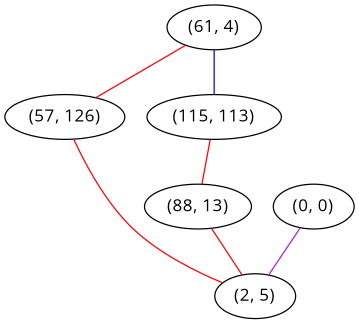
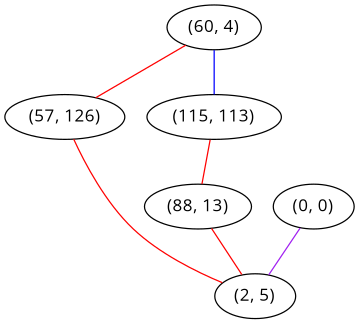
(214, 27) -> (214, 27)
